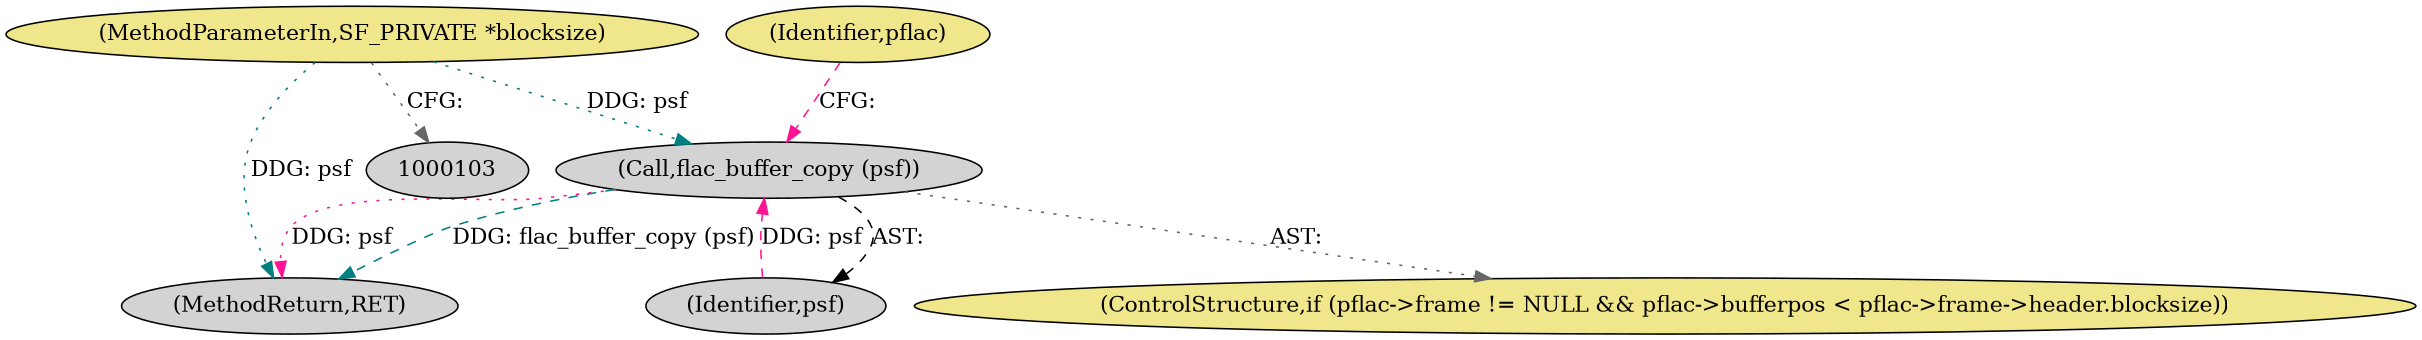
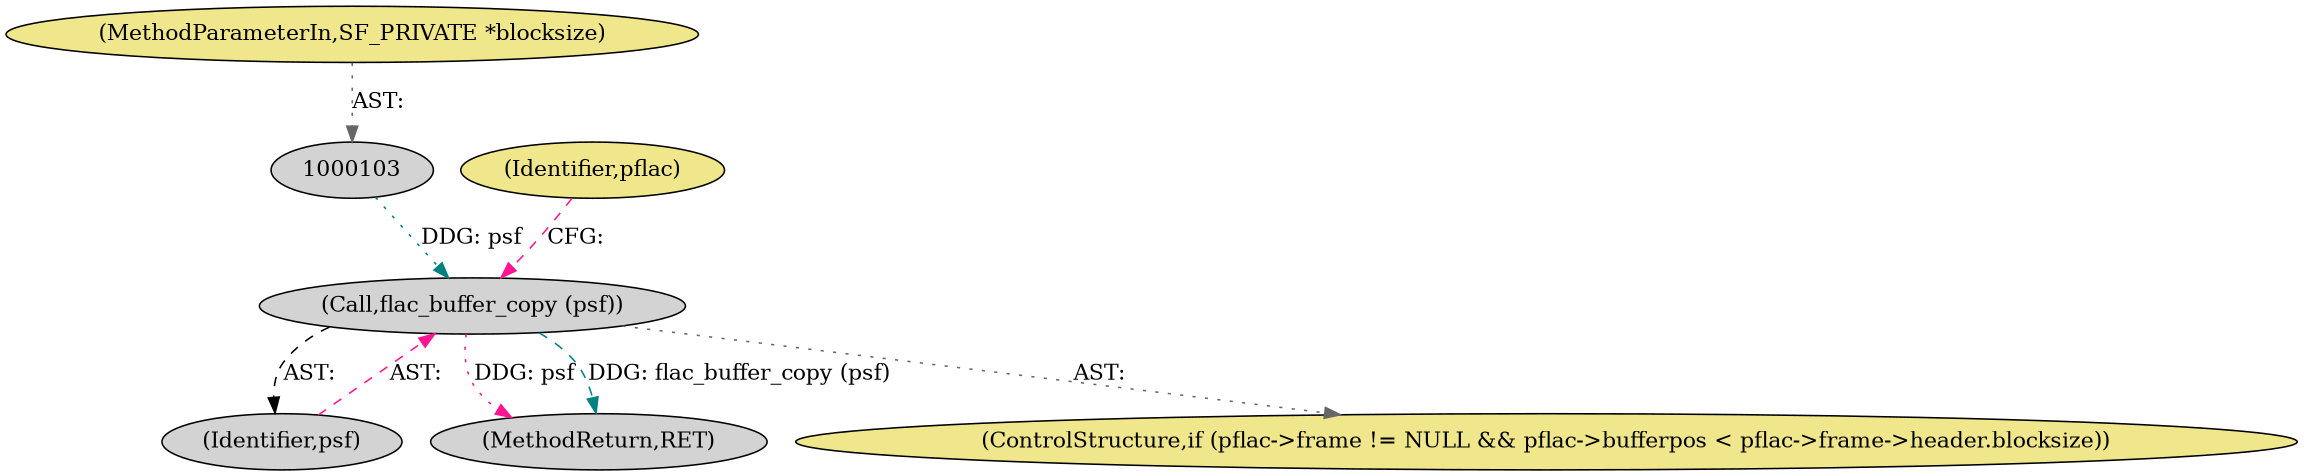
(555, 100) -> (407, 232)
(439, 102) -> (382, 102)
(248, 153) -> none
(812, 238) -> (419, 374)
